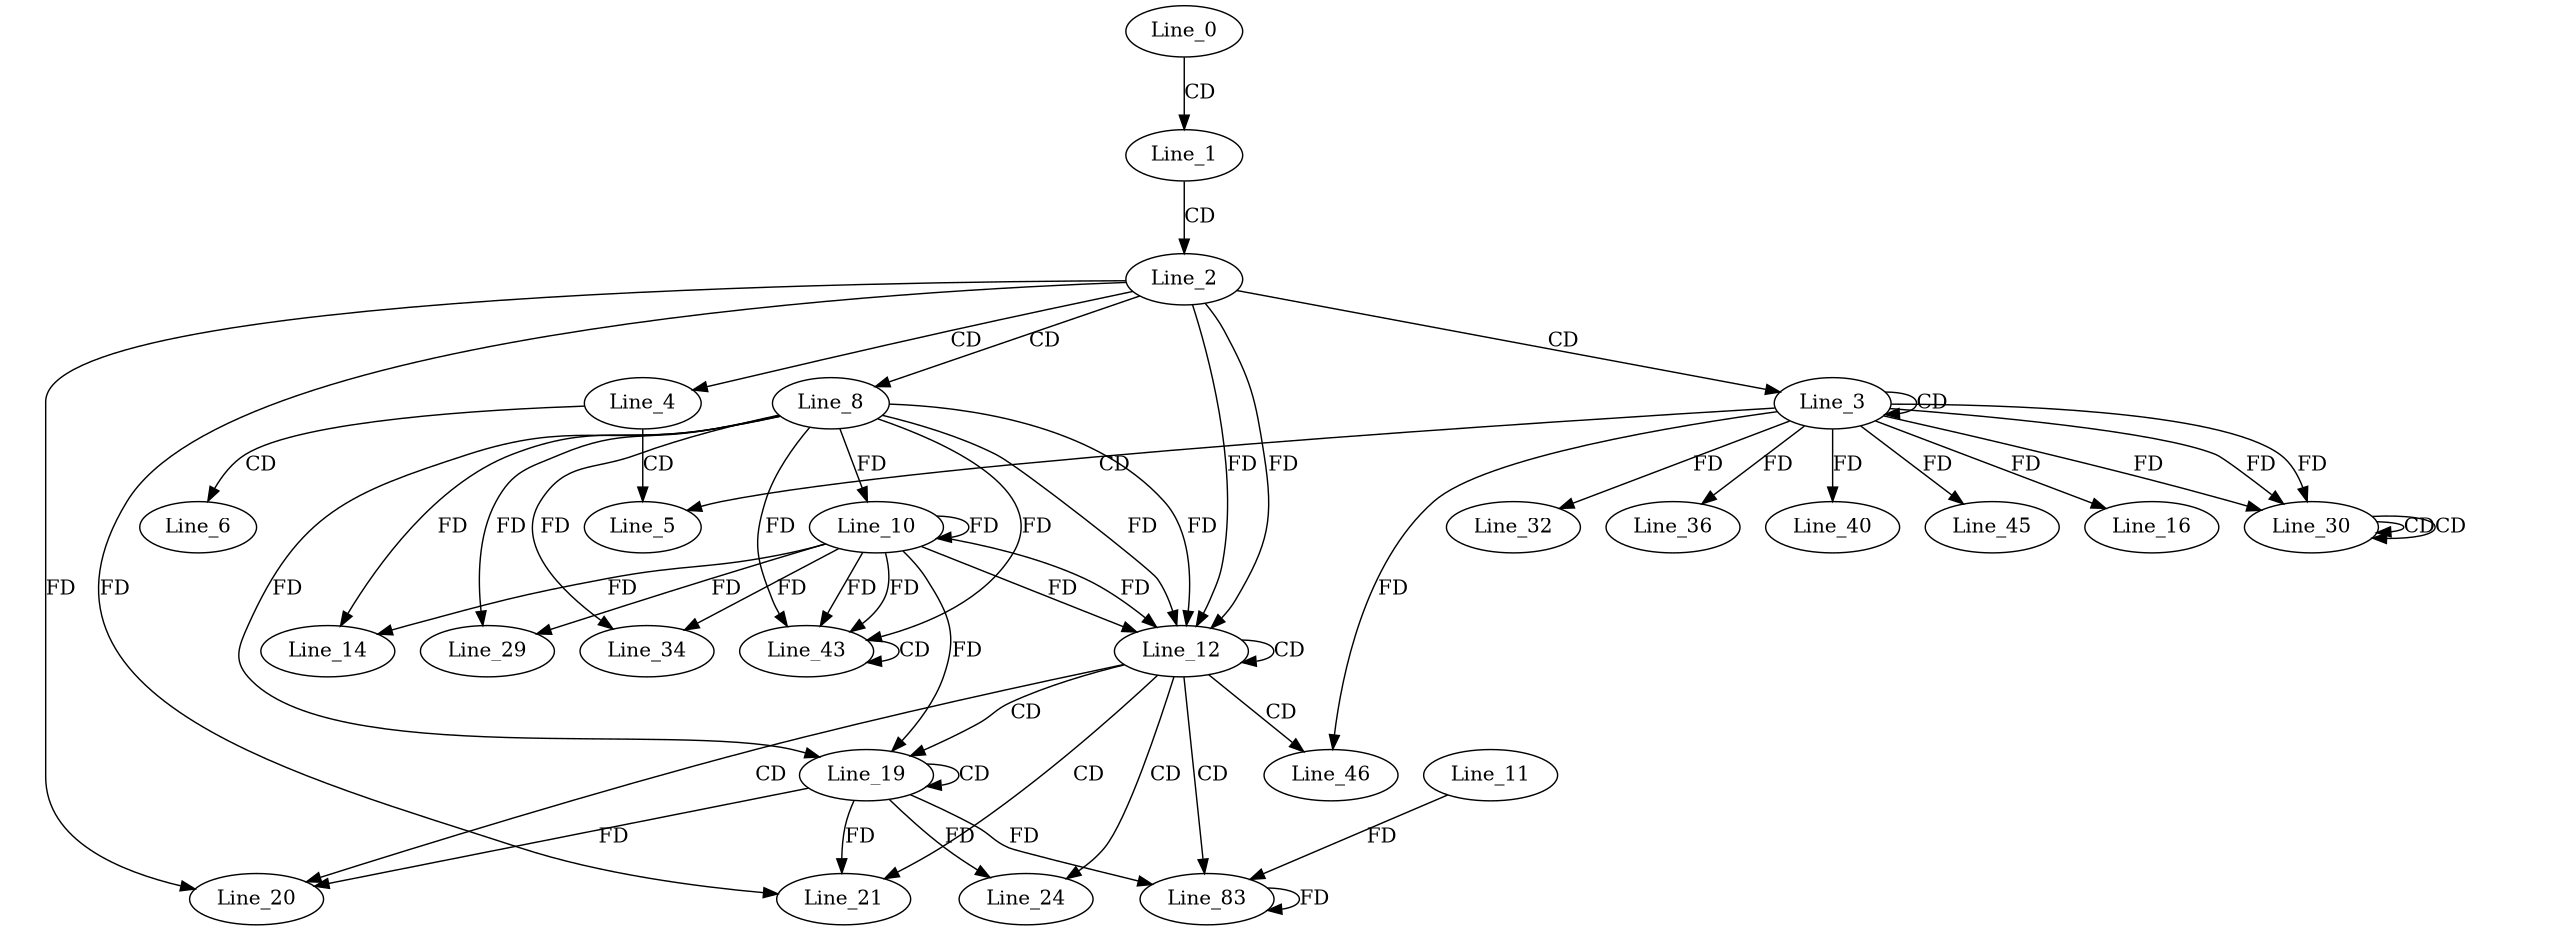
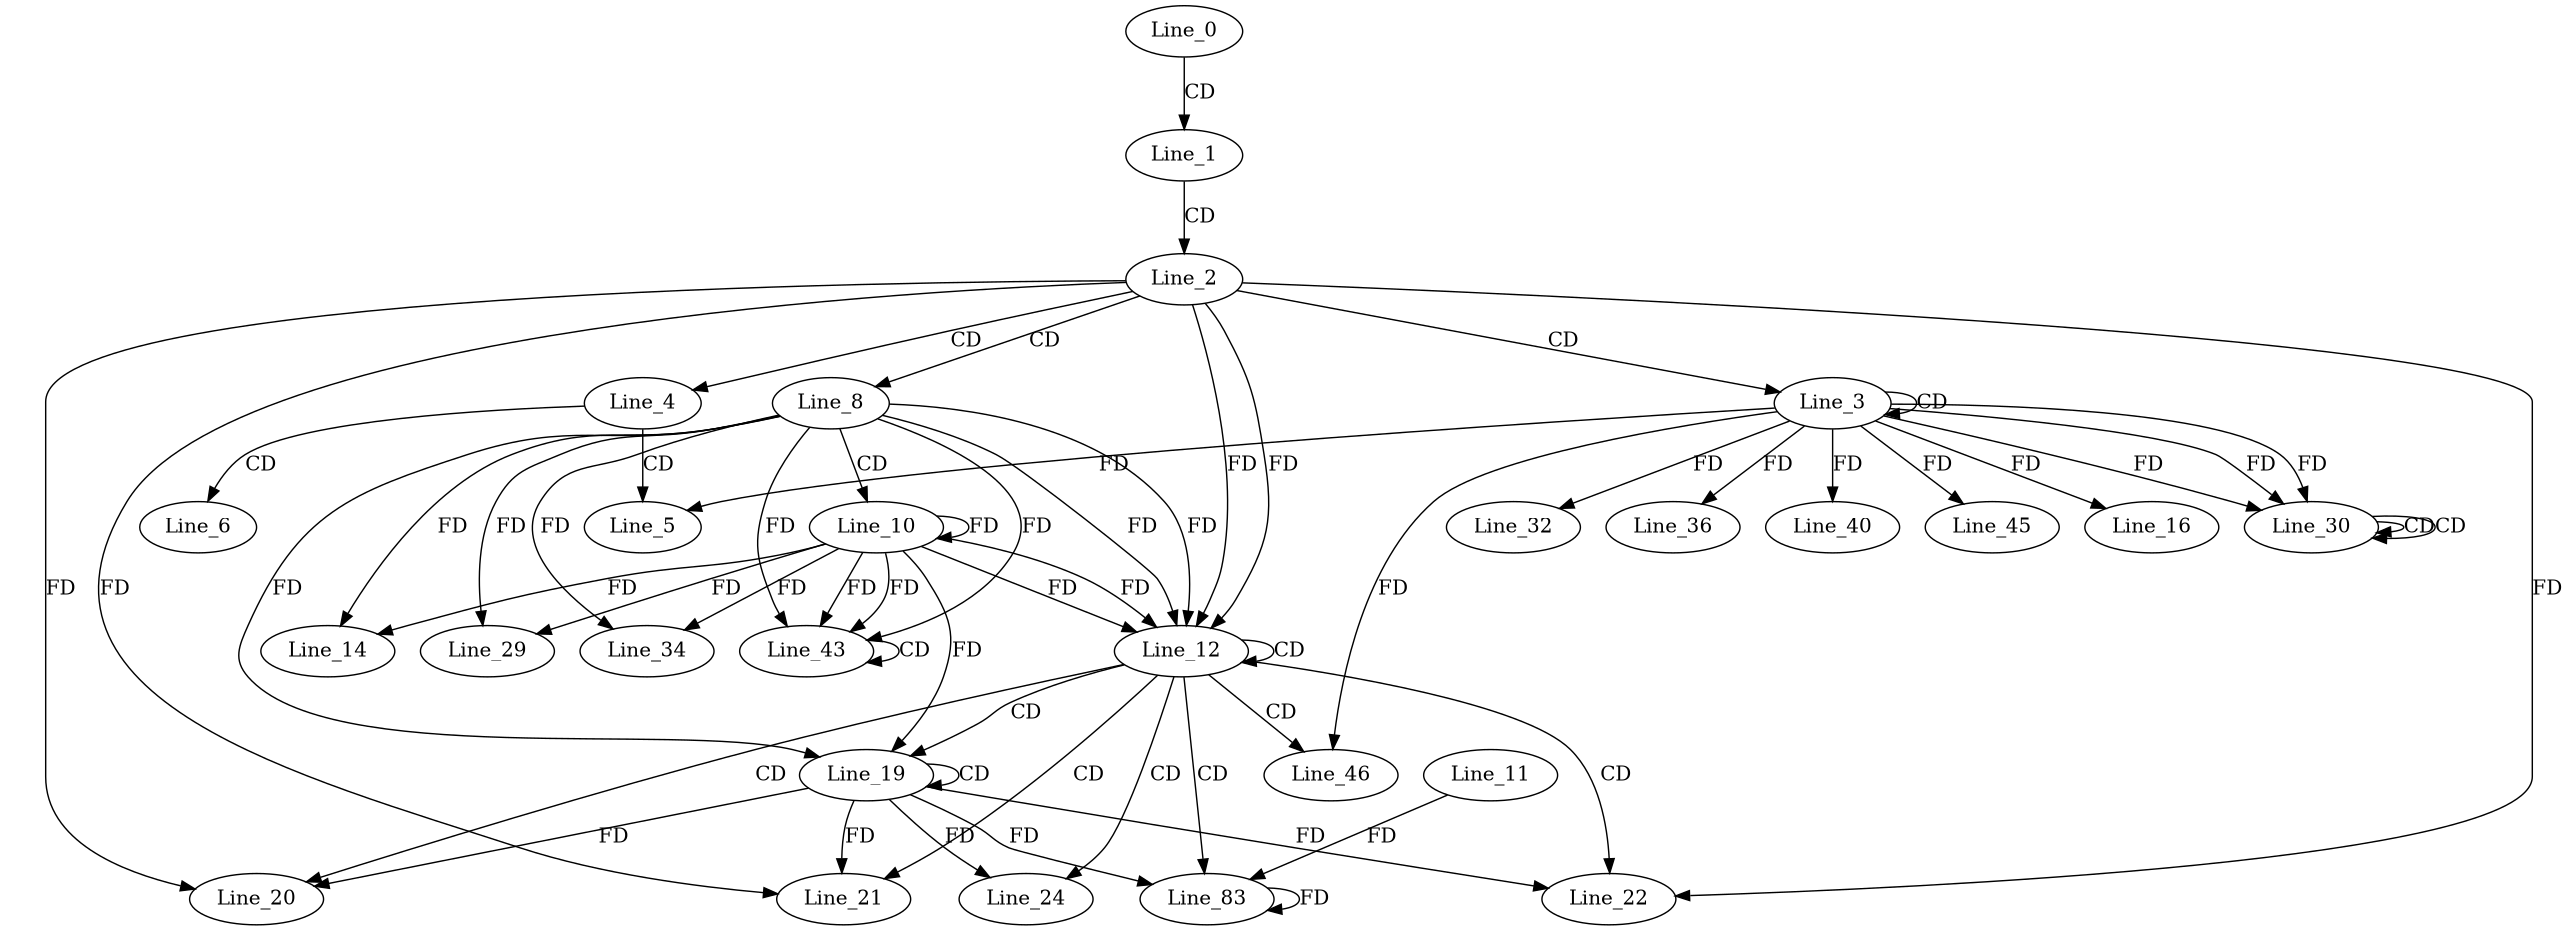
(872, 465) -> (872, 465)
(1114, 465) -> (1114, 465)
none -> (1609, 899)
